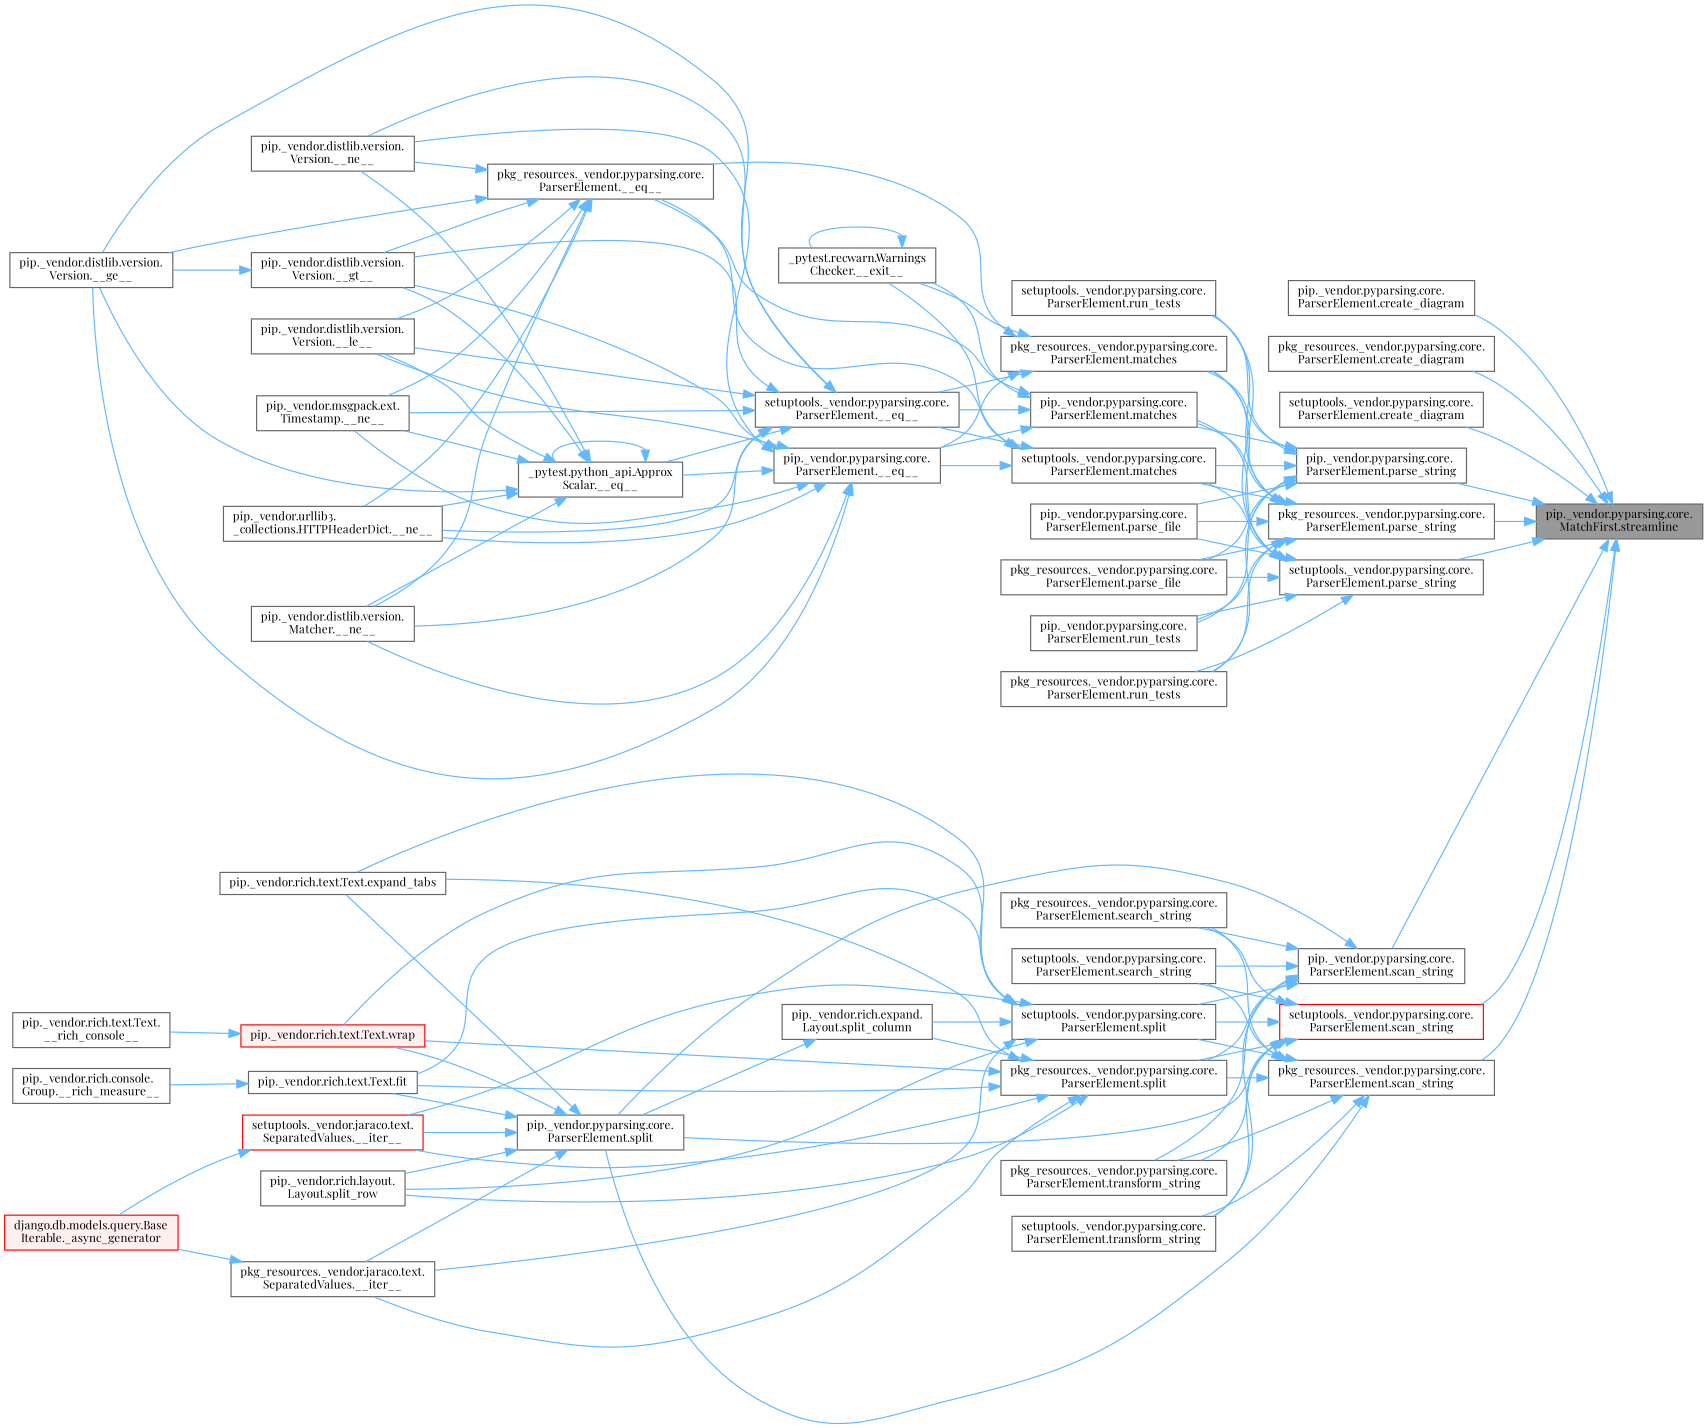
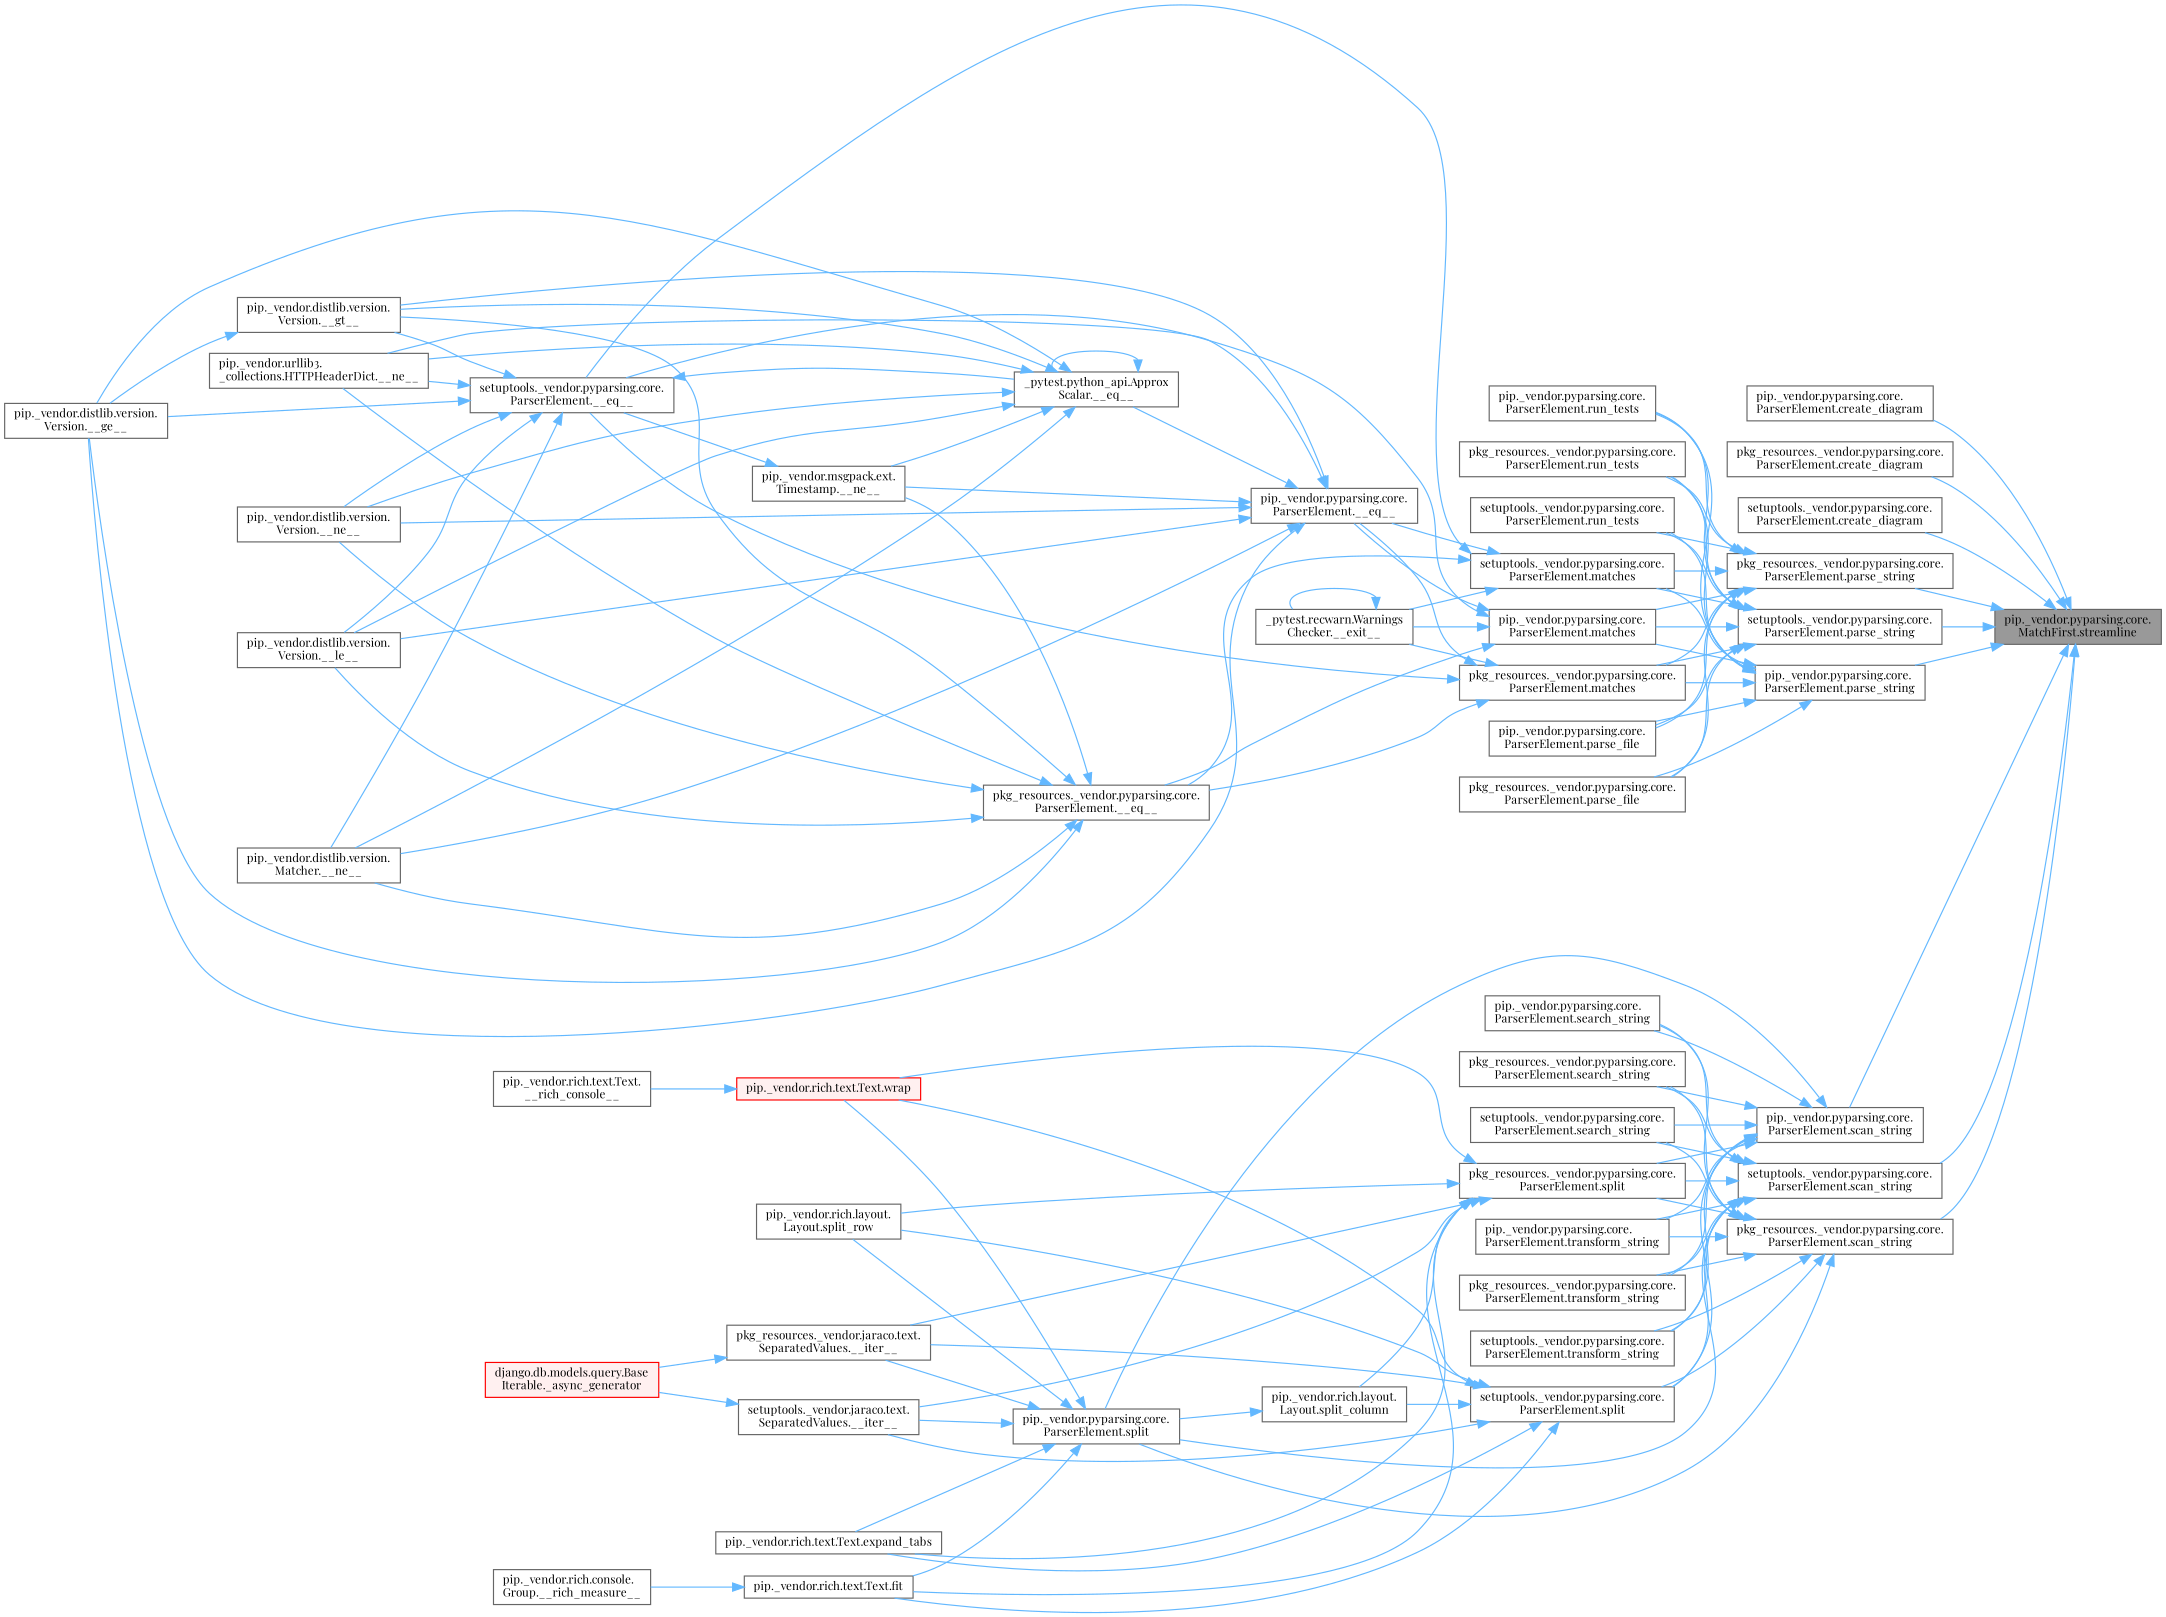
(535, 412) -> (691, 436)
none -> (1572, 1013)
(857, 1022) -> (1334, 1404)
(1382, 1022) -> (1840, 1181)
(333, 1133) -> (829, 1417)
none -> (1572, 1237)
